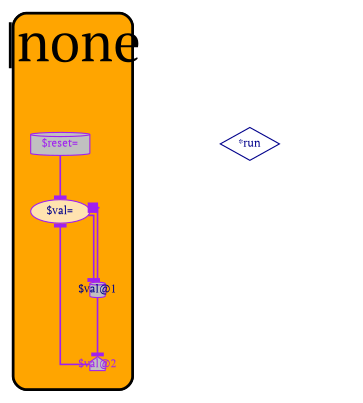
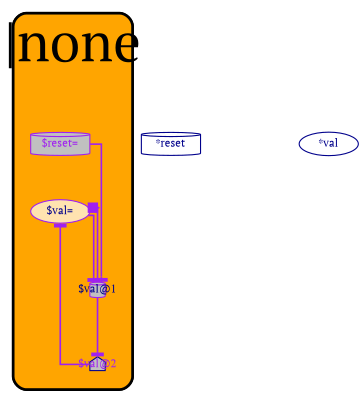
none -> (171, 144)
(250, 144) -> none
none -> (329, 144)
(60, 175) -> (101, 205)
(98, 364) -> (98, 364)
